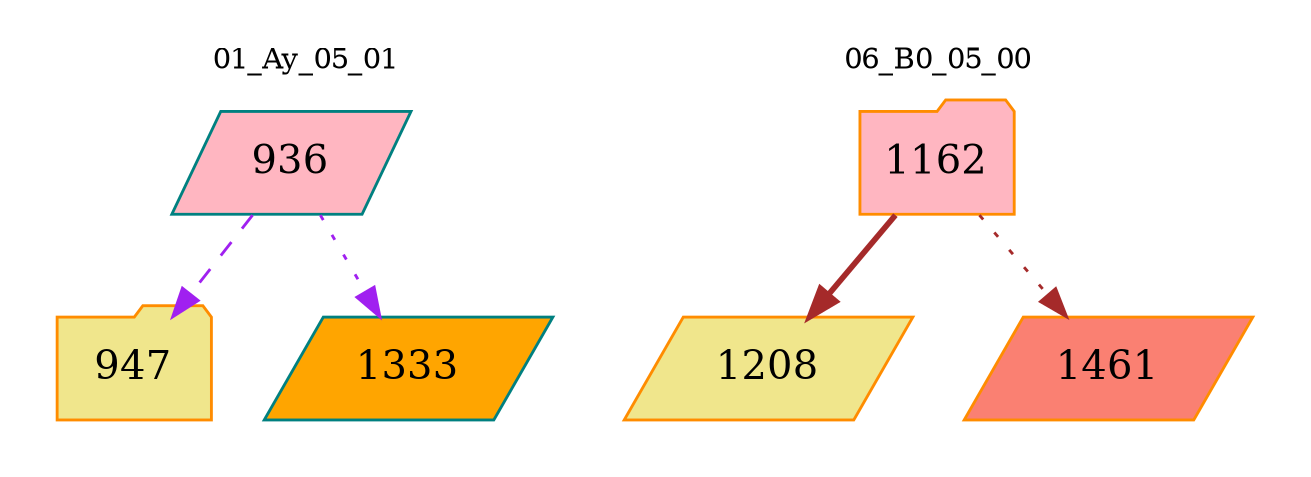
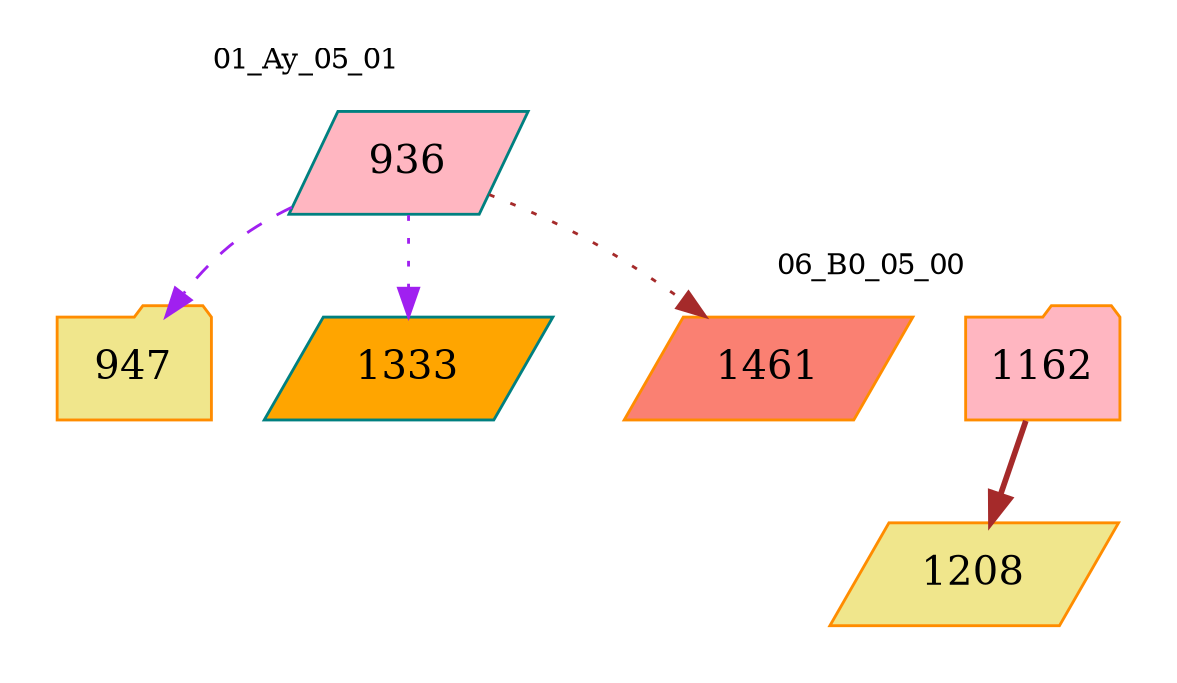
(1014, 255) -> (618, 257)
